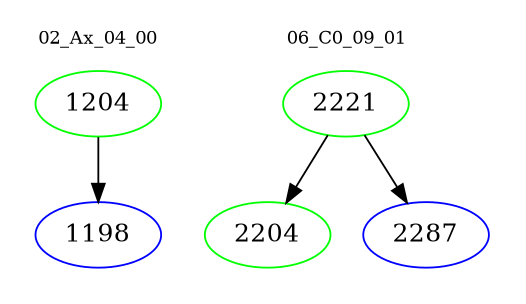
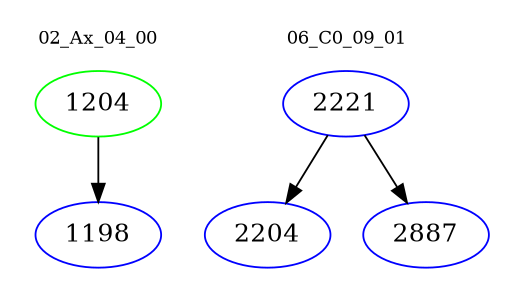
(346, 104) -> (346, 104)
(268, 235) -> (268, 235)
(426, 235) -> (426, 235)
